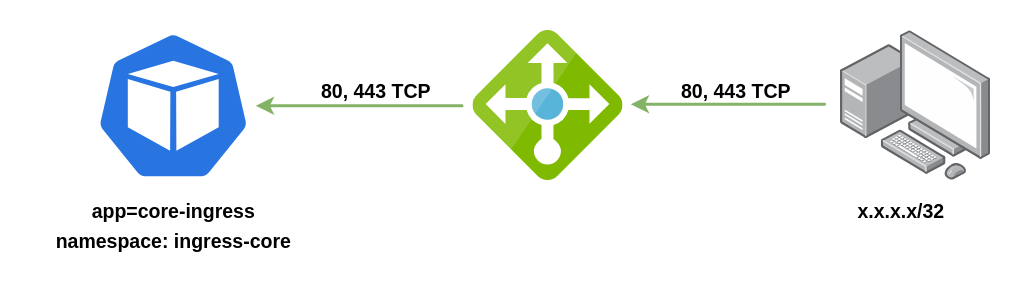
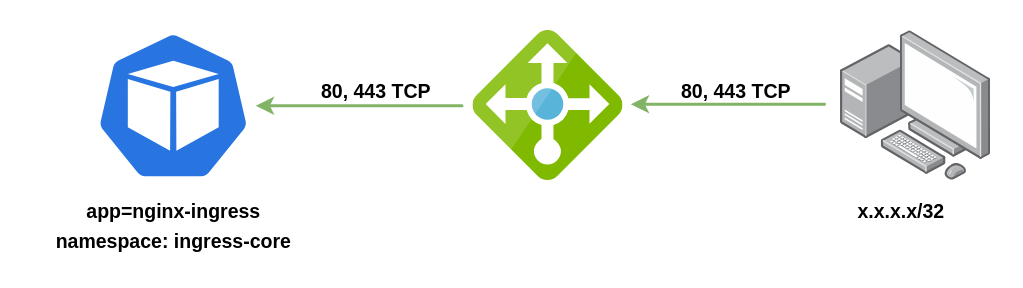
(174, 211) -> (174, 211)
